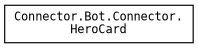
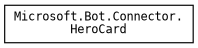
(99, 24) -> (99, 24)
